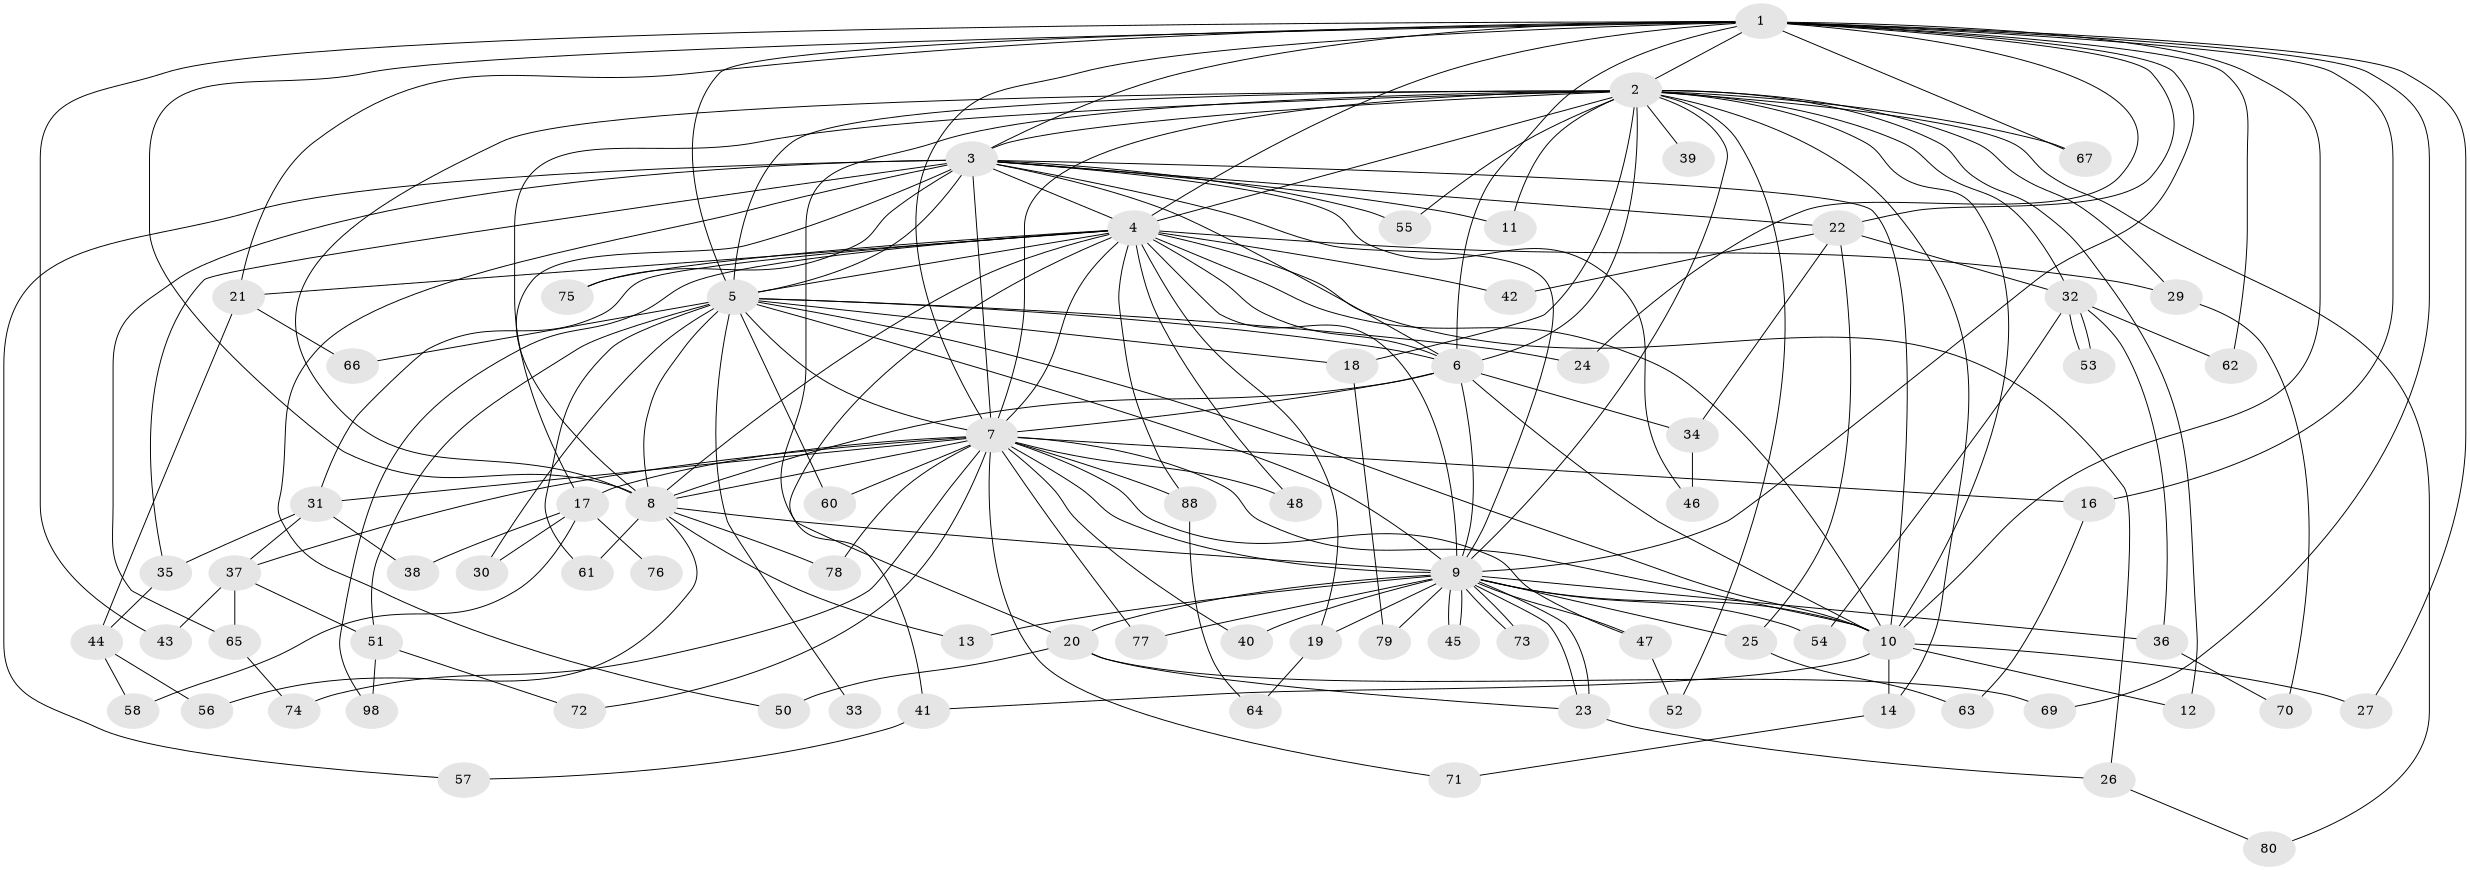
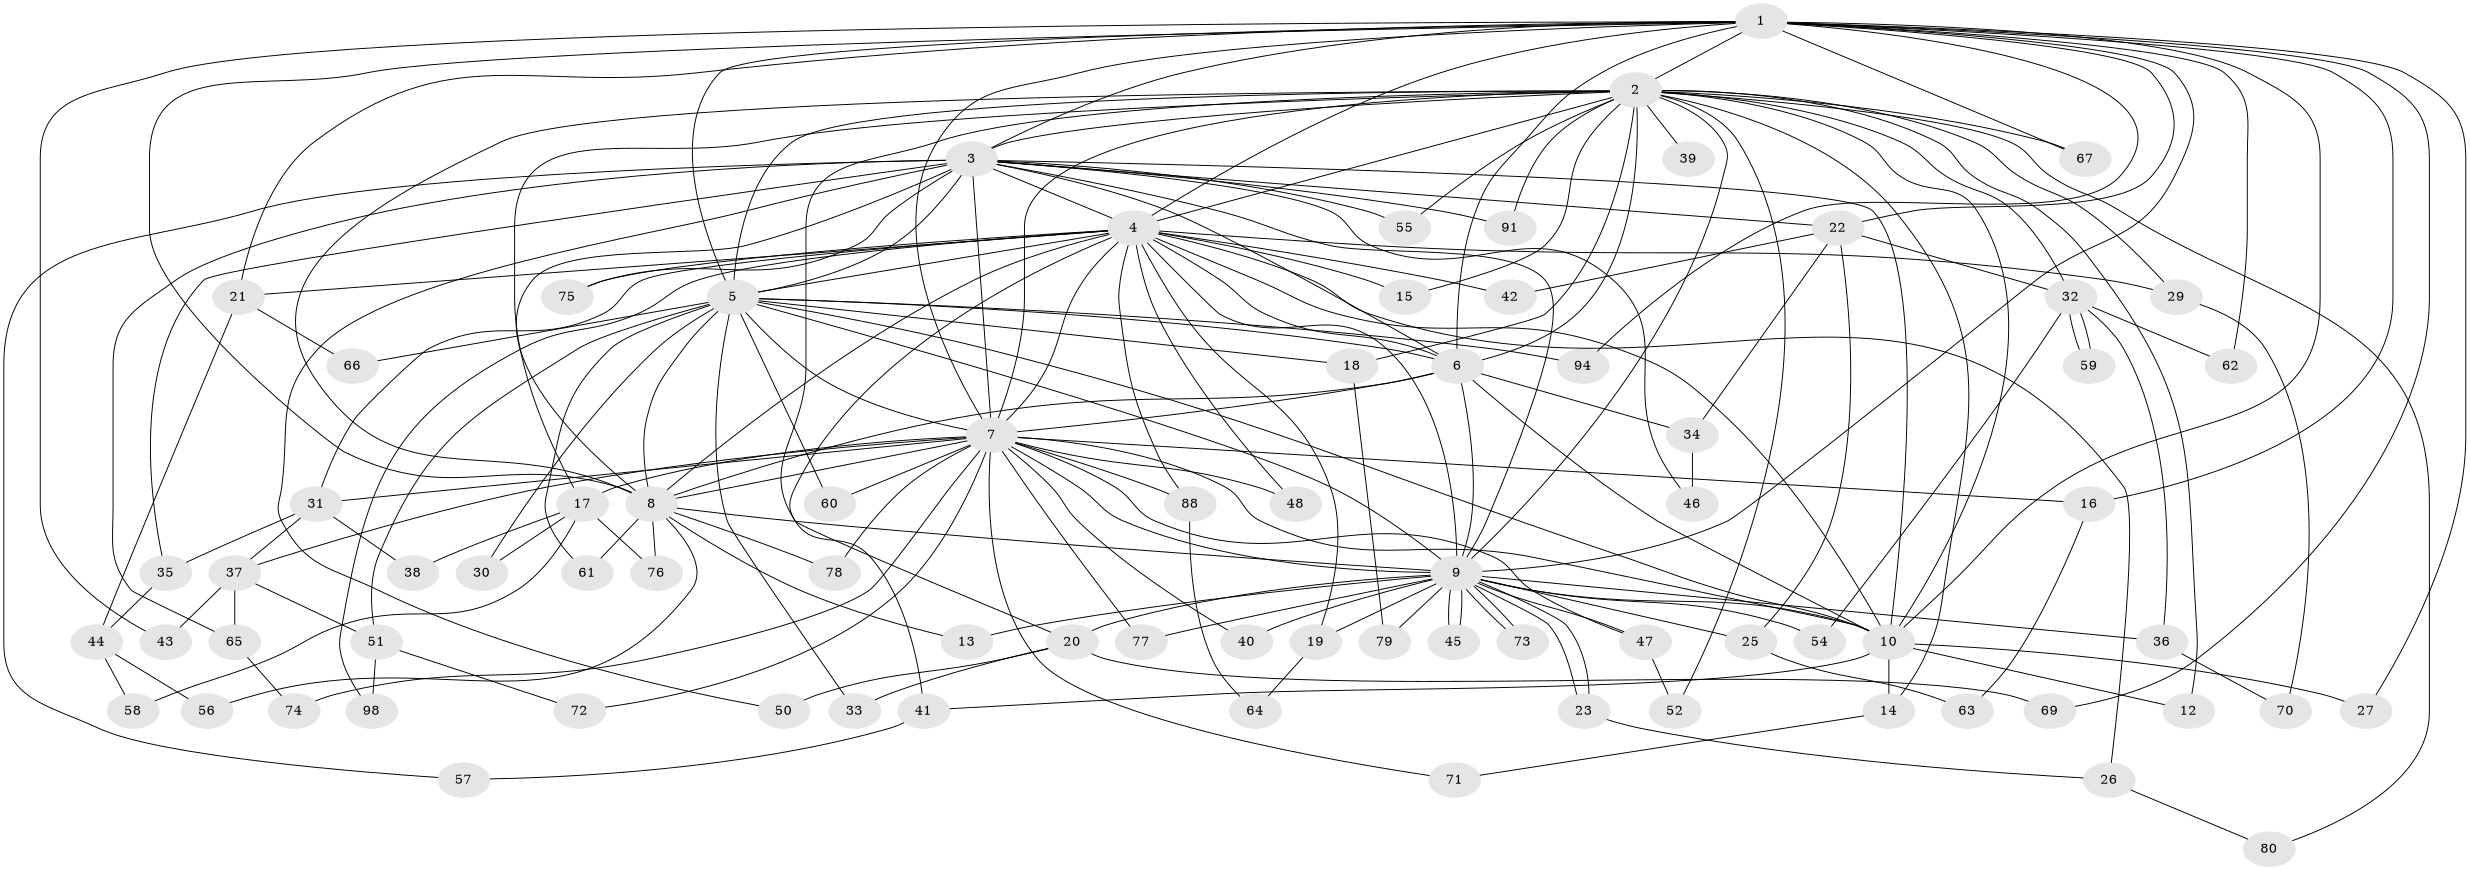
(1510, 228) -> (1510, 228)
none -> (1405, 297)
(1583, 366) -> (1583, 366)
(2089, 366) -> (2089, 366)
none -> (654, 539)
(1265, 684) -> (947, 675)
